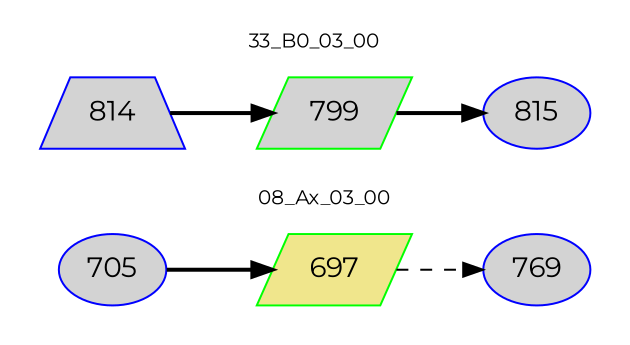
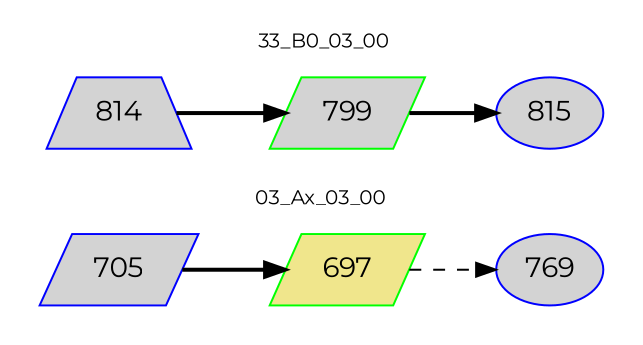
(324, 199) -> (321, 199)
(113, 270) -> (119, 270)
